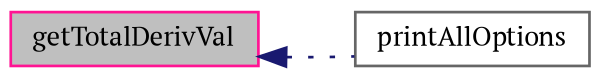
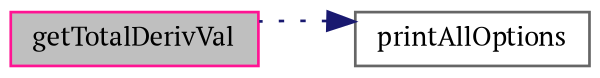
(321, 57) -> (293, 21)
